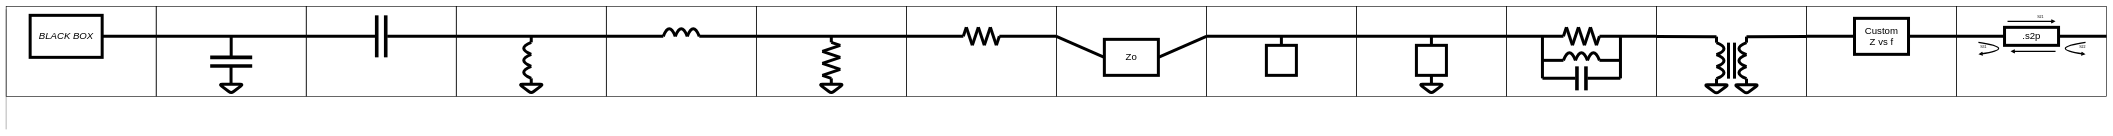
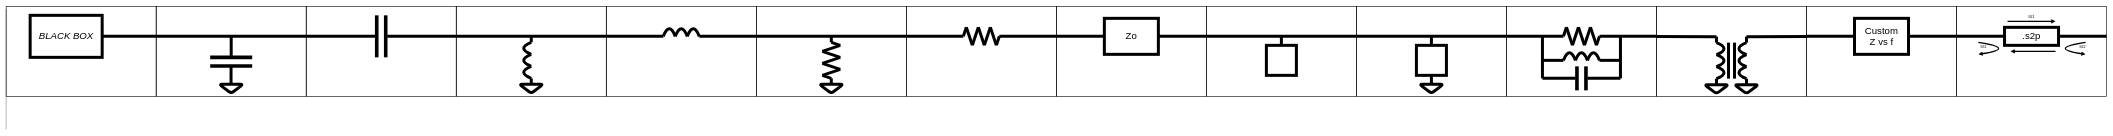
(2040, 17) -> (2031, 17)
(1131, 57) -> (1131, 36)
